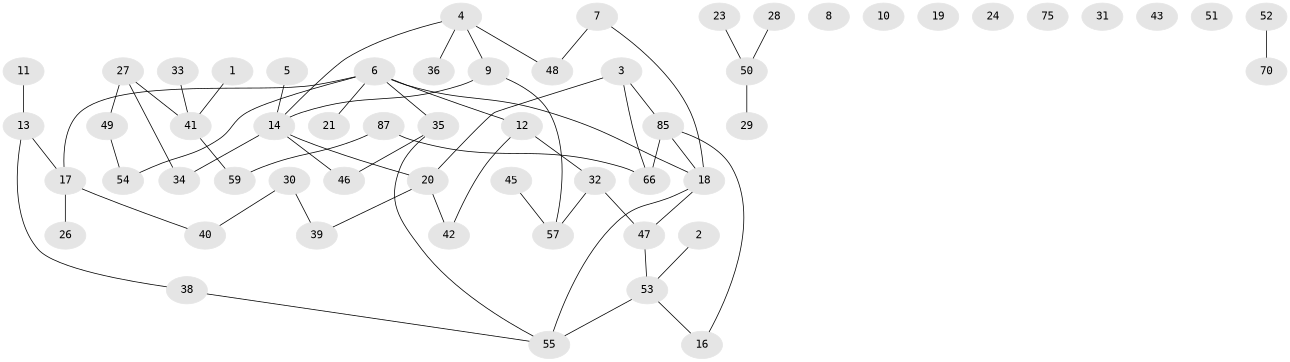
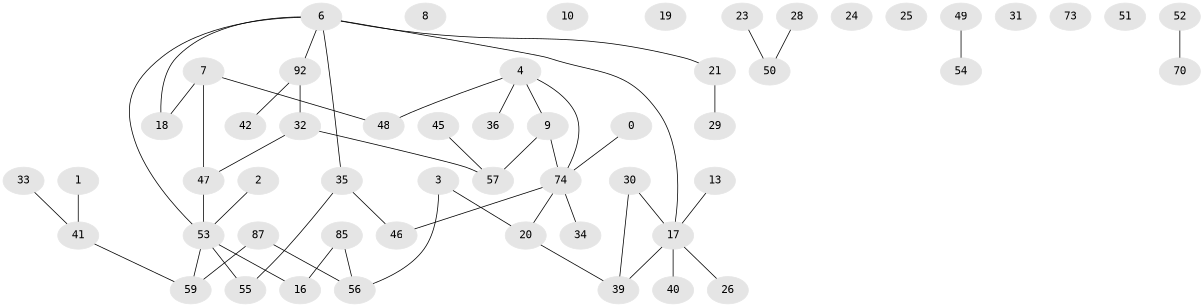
(1048, 17) -> (906, 17)
(1157, 17) -> (1070, 17)
(24, 71) -> none
(123, 71) -> none
(287, 71) -> (631, 126)
(642, 99) -> none
(747, 99) -> (715, 99)
(242, 115) -> (144, 75)
(274, 126) -> (561, 181)
(522, 126) -> (300, 71)
(684, 153) -> none
(650, 181) -> (355, 290)
(247, 208) -> (651, 208)
(438, 208) -> none
(674, 208) -> (204, 126)
(601, 240) -> none
none -> (197, 263)
none -> (646, 263)
(187, 290) -> none
